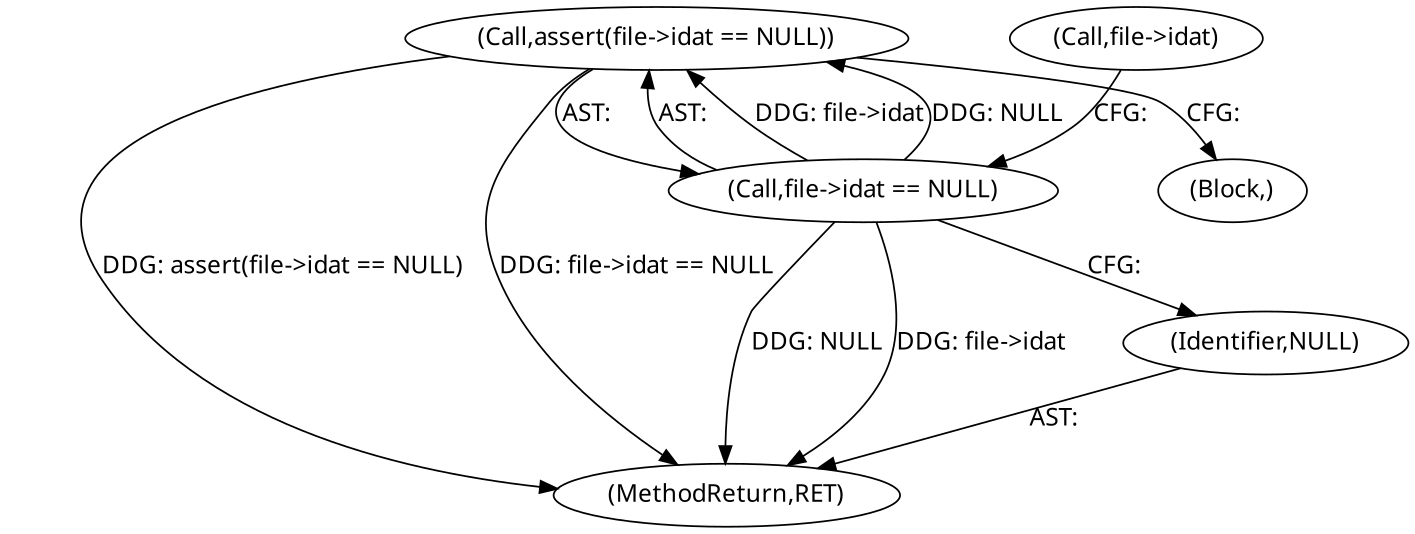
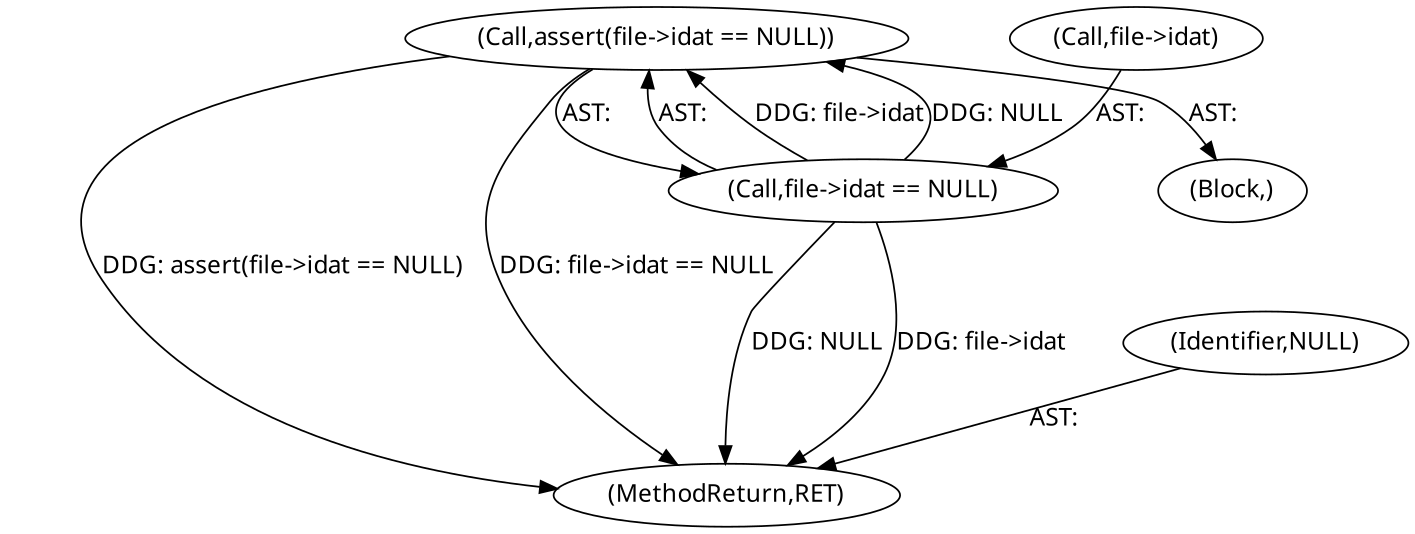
(1124, 115) -> (1124, 115)
(1217, 115) -> (1217, 115)
(1058, 265) -> none
